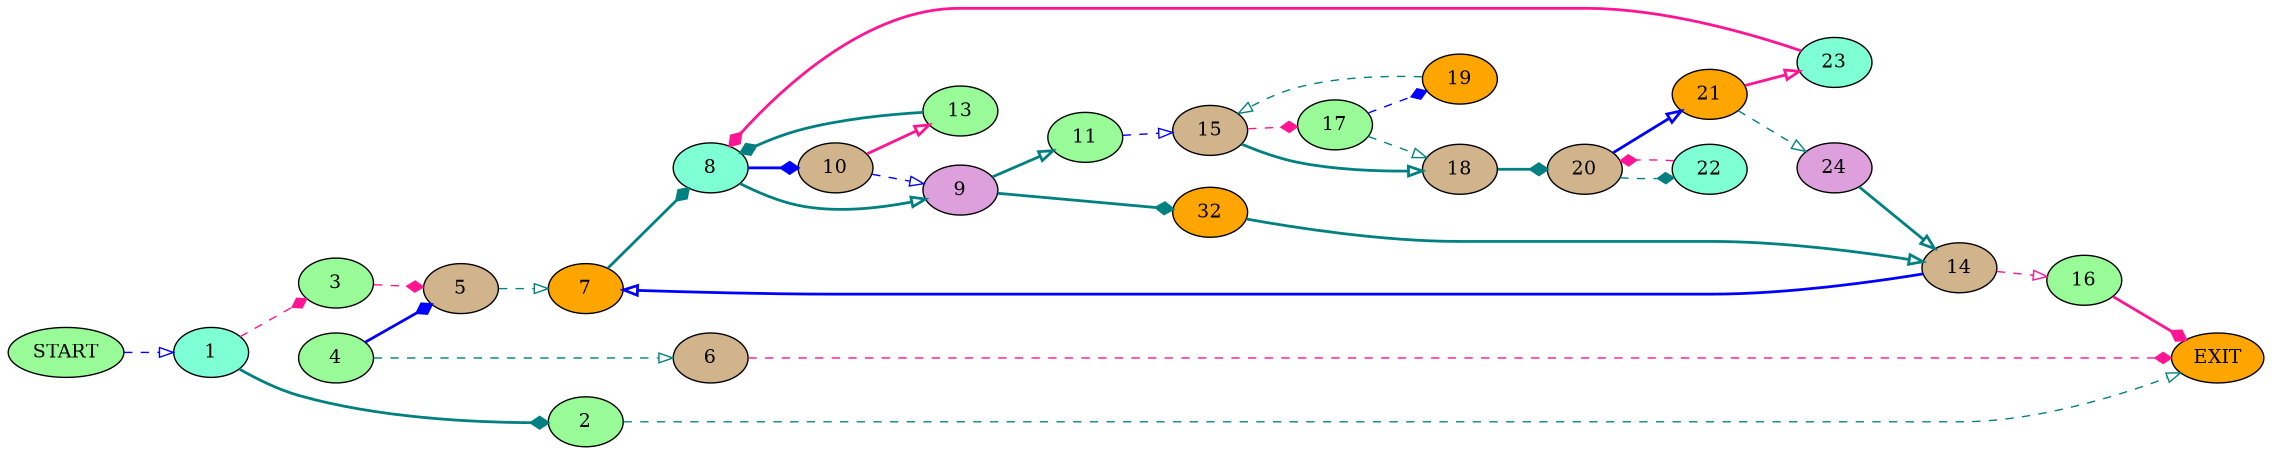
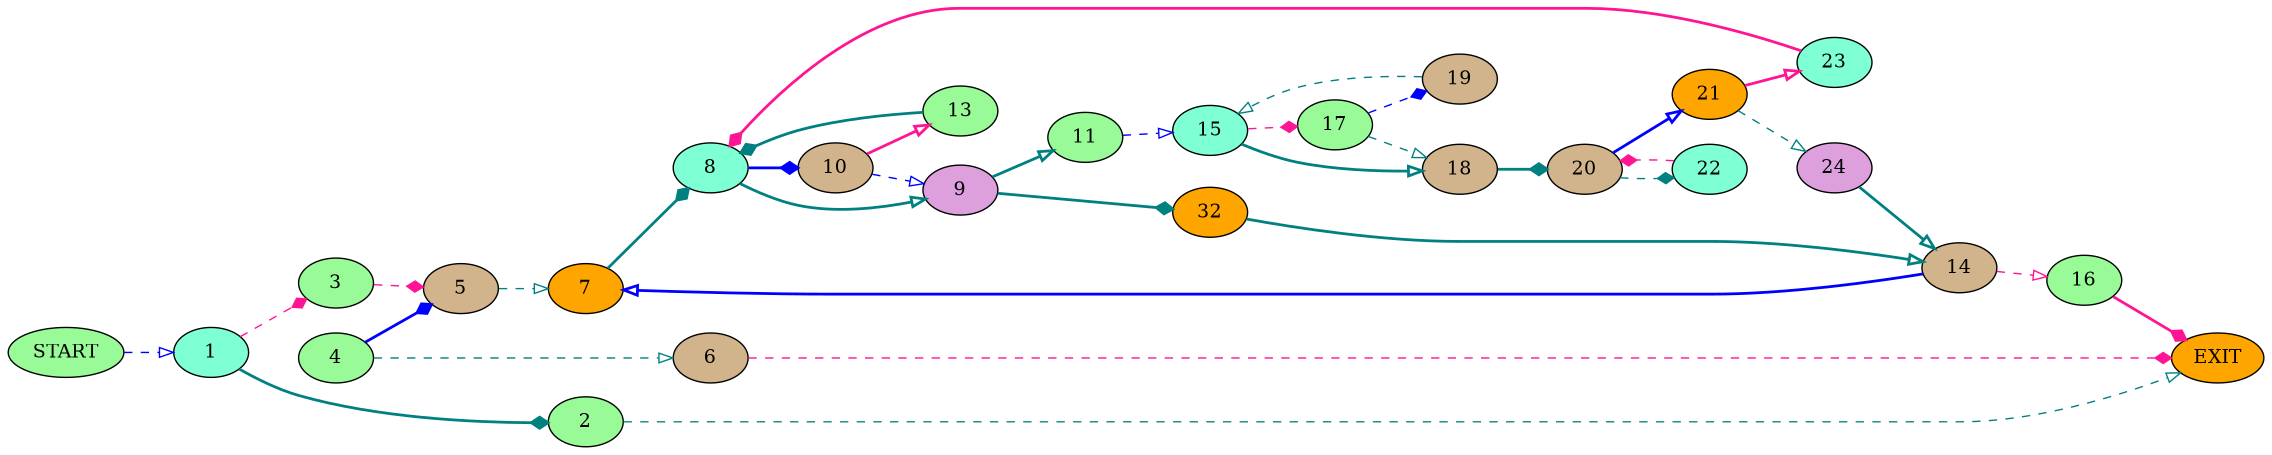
(1460, 79) -> (1460, 79)
(1210, 130) -> (1210, 130)
